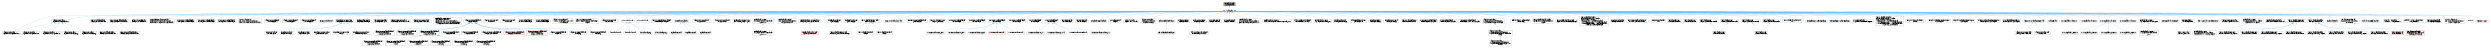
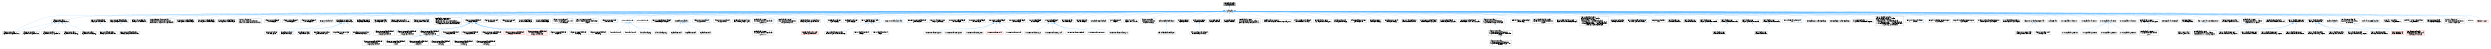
none -> (1096, 33)
